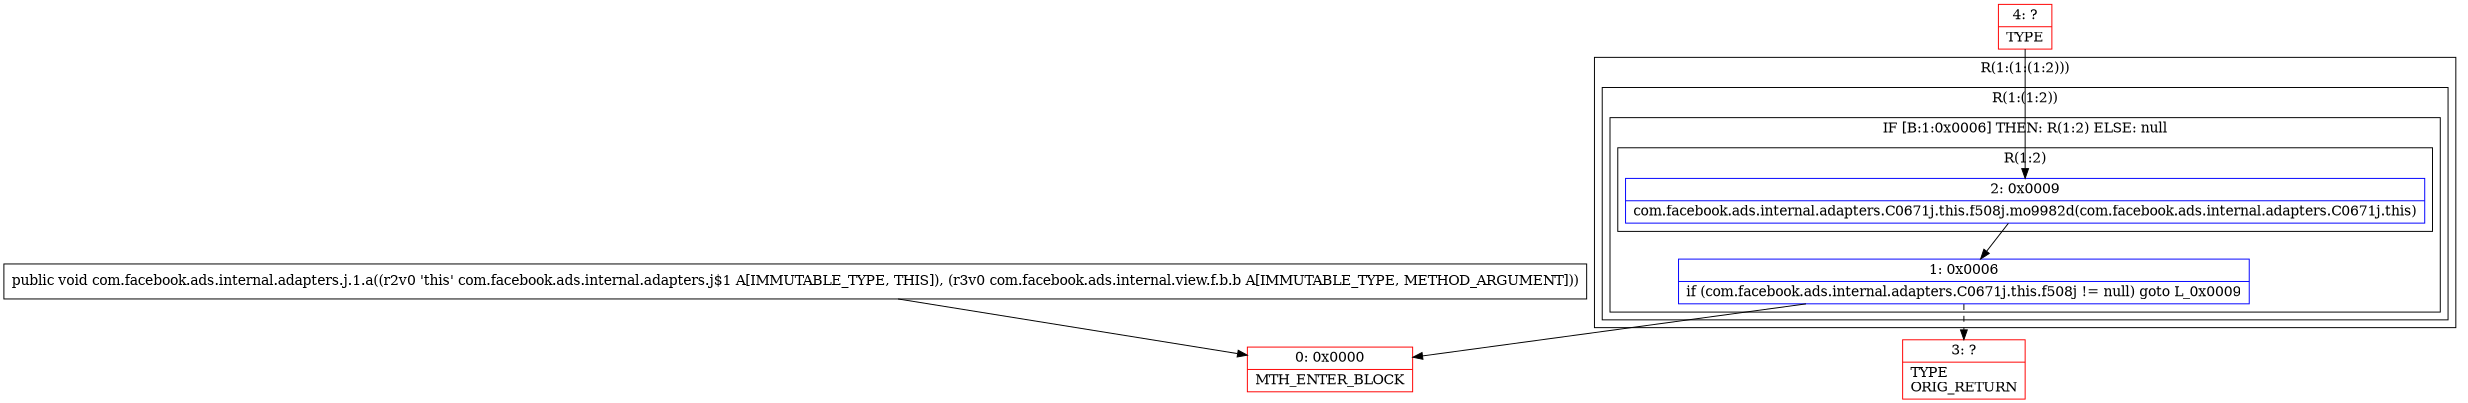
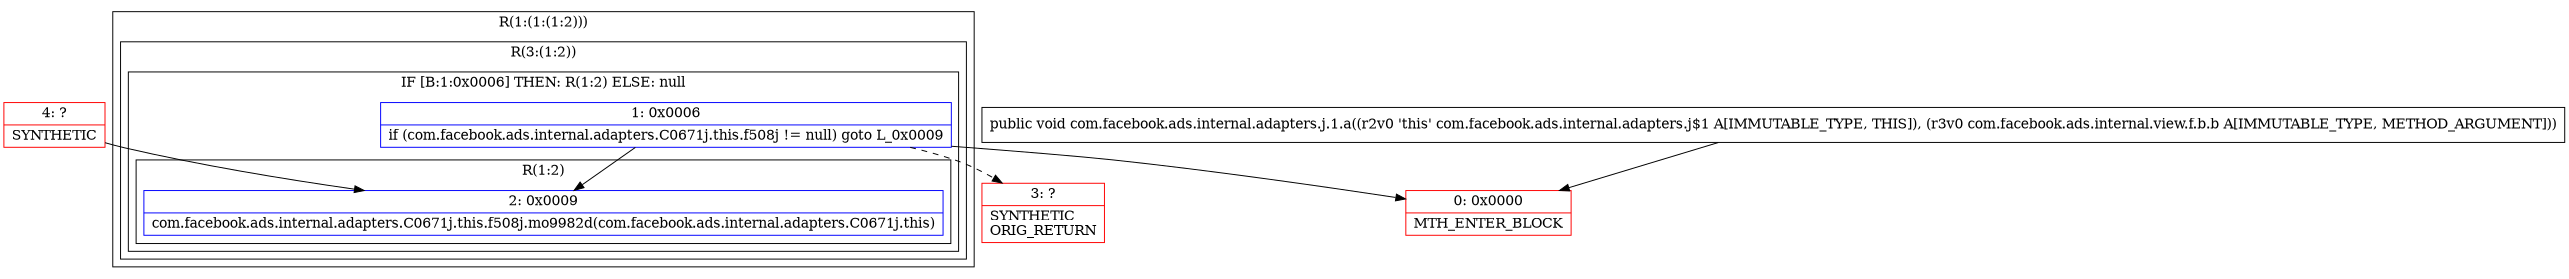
(2025, 37) -> (54, 136)
(2025, 99) -> (543, 53)
(1997, 238) -> (609, 166)
(1929, 373) -> (1032, 216)
